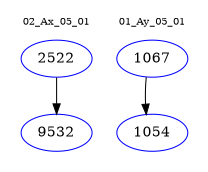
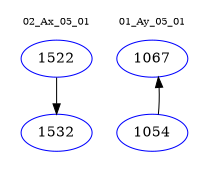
(57, 59) -> (57, 59)
(145, 91) -> (159, 101)
(57, 133) -> (57, 133)
